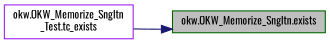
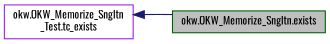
(147, 29) -> (158, 14)
